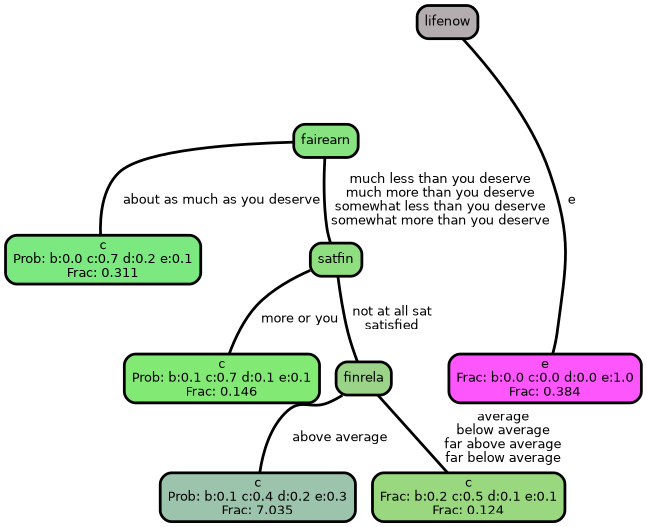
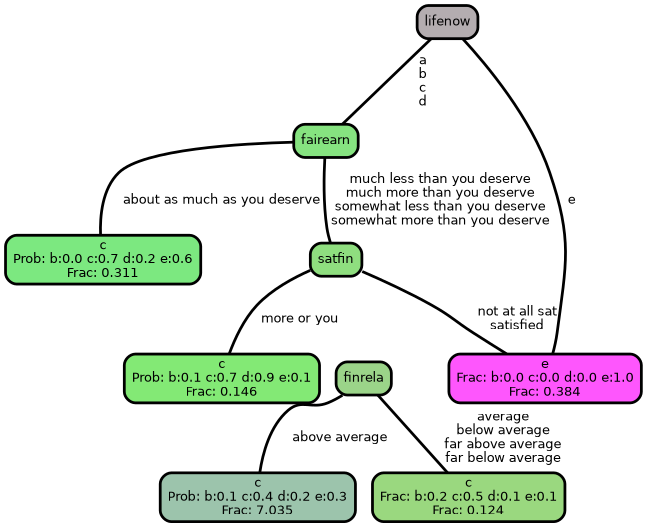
none -> (387, 81)
(103, 260) -> (103, 260)
(345, 320) -> (437, 308)
(222, 378) -> (222, 378)
